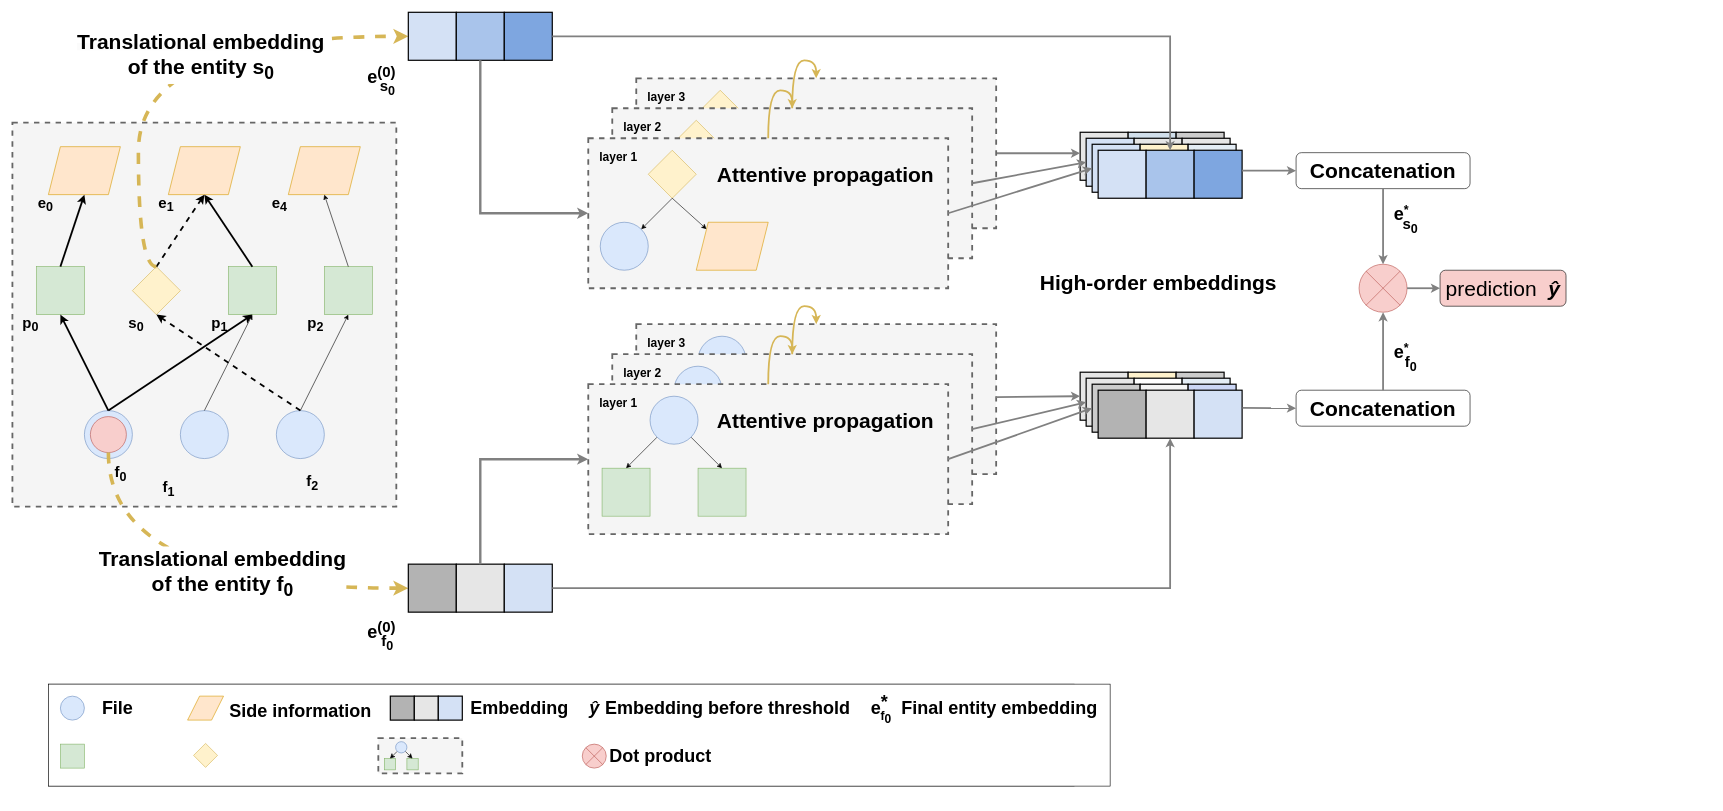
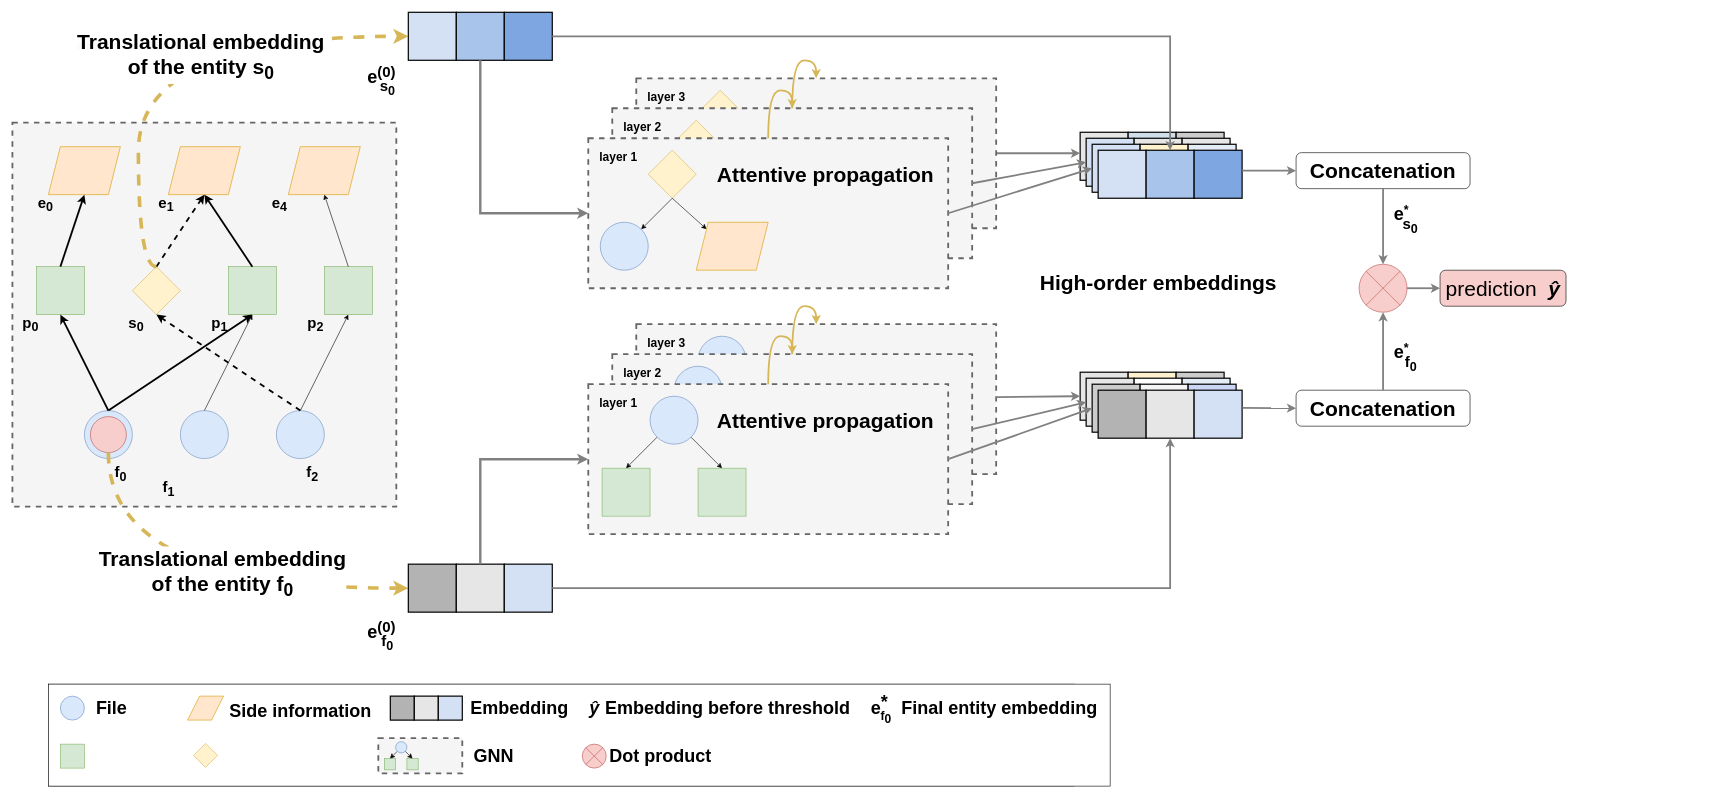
(312, 483) -> (312, 474)
(117, 708) -> (111, 708)
none -> (494, 756)
